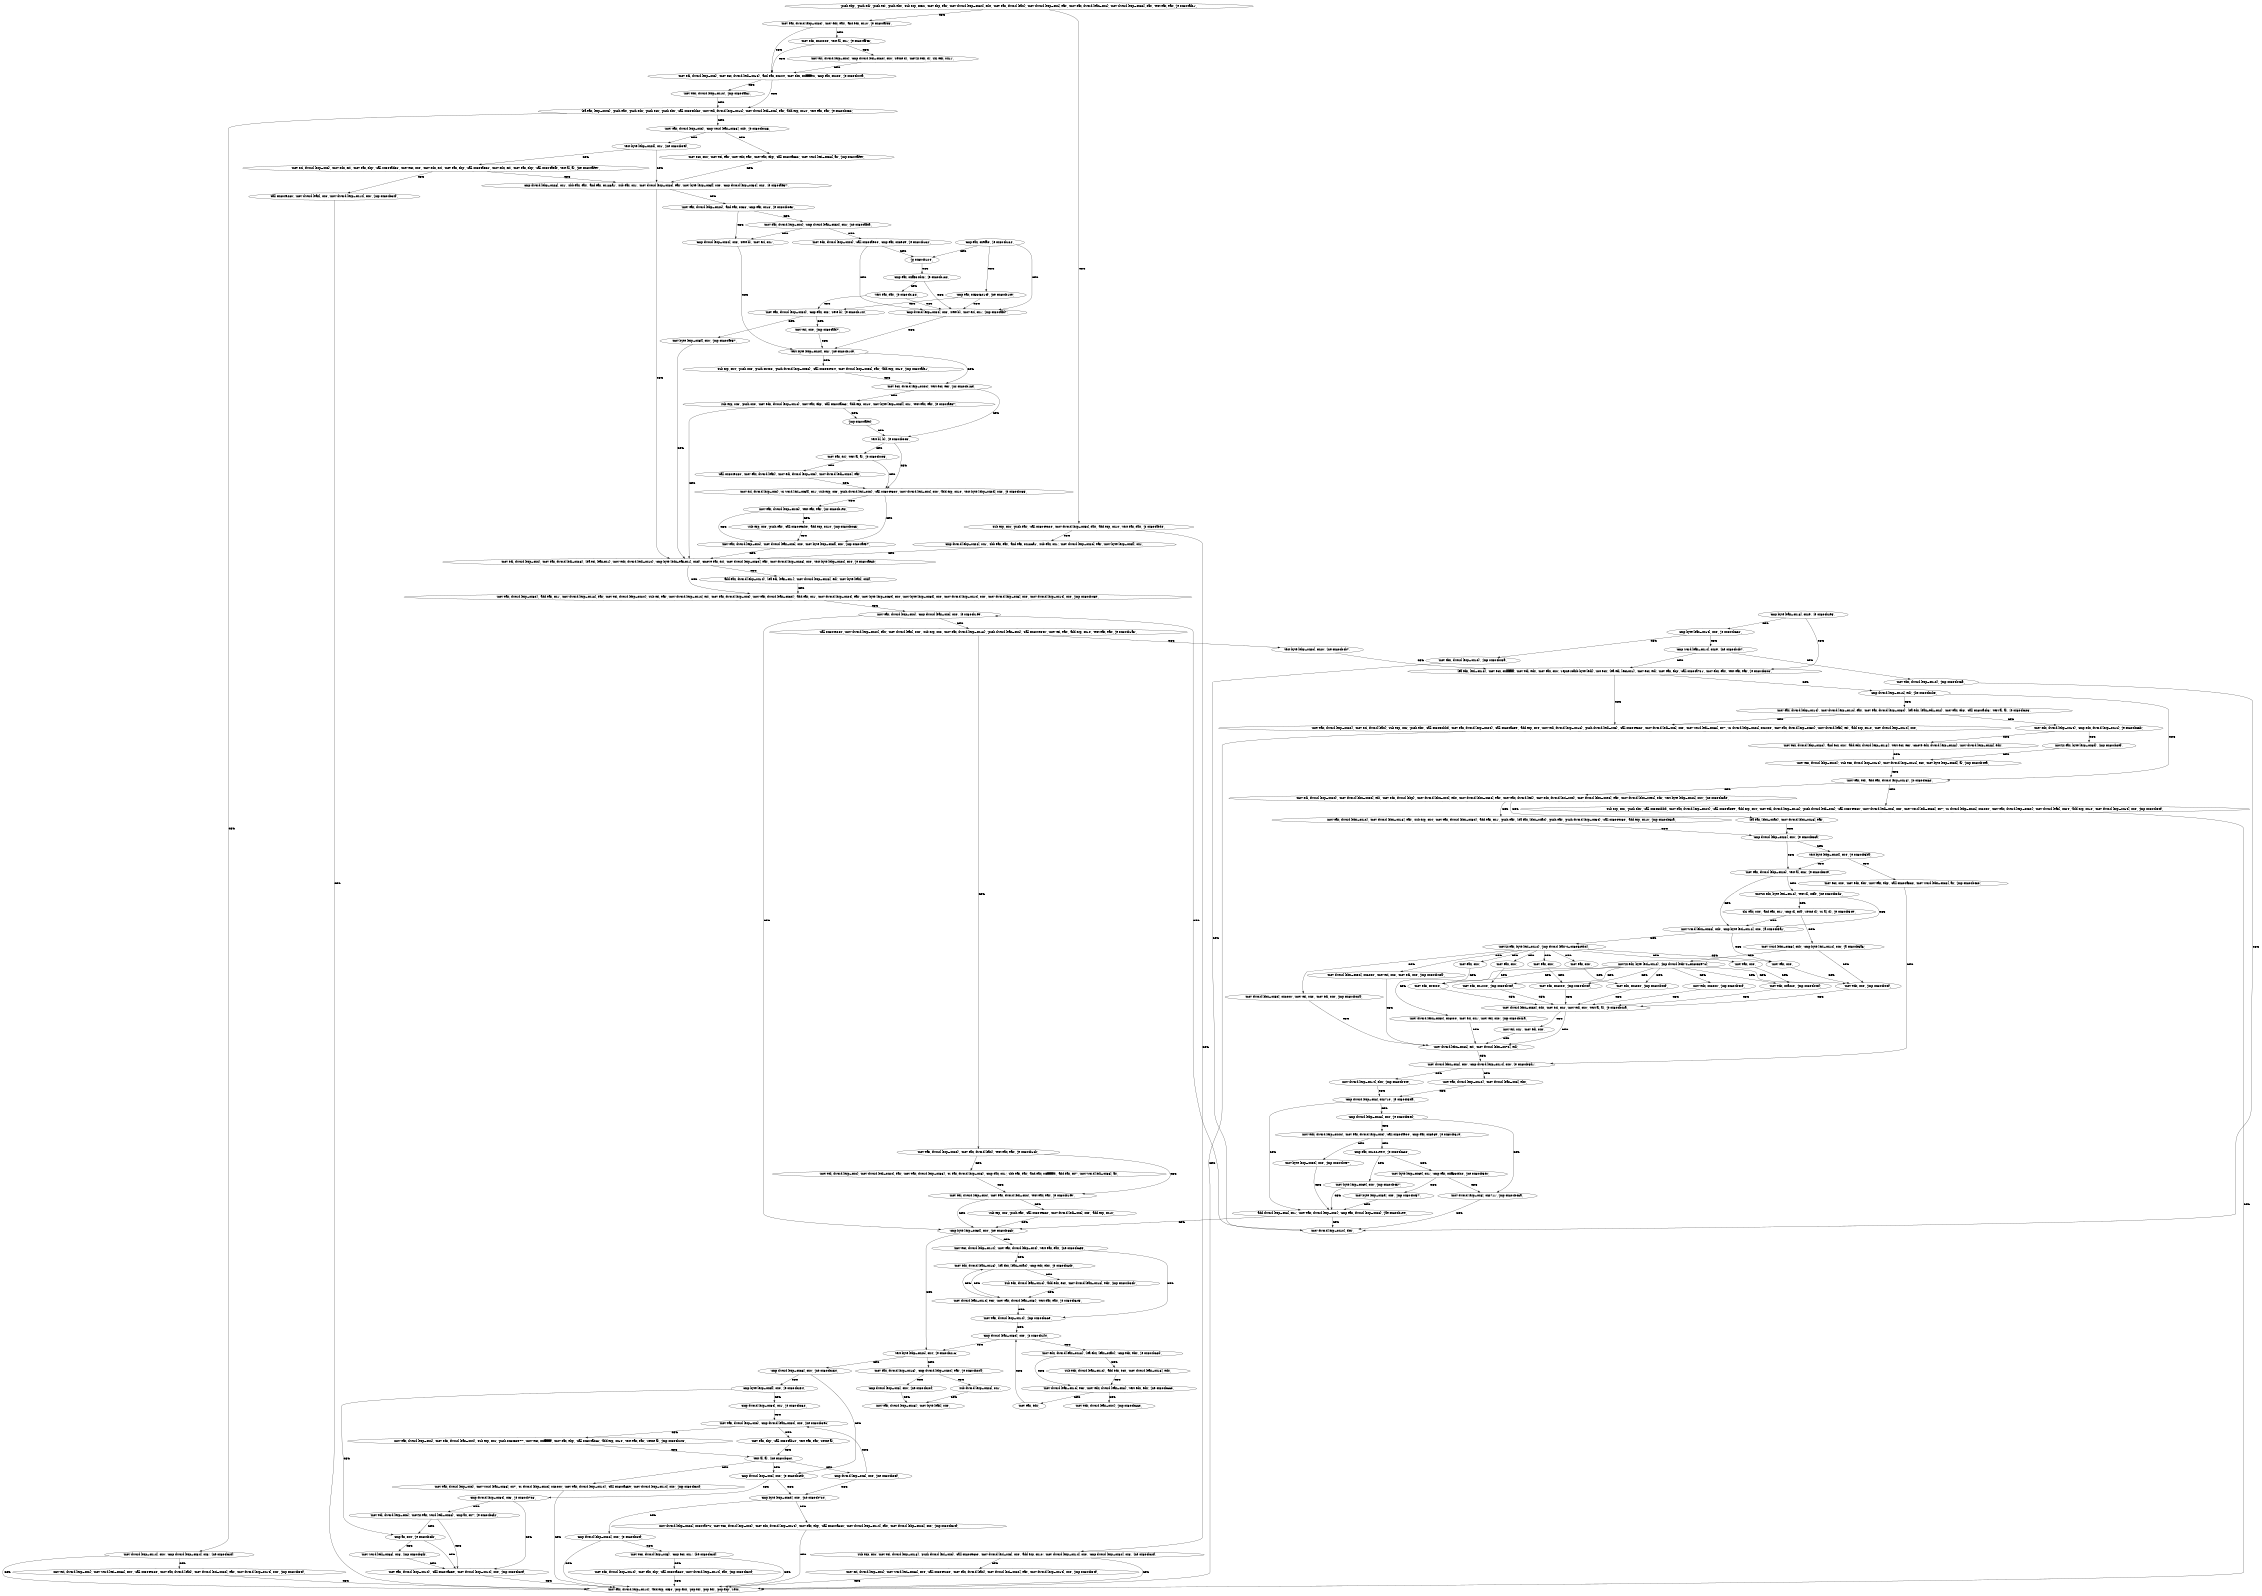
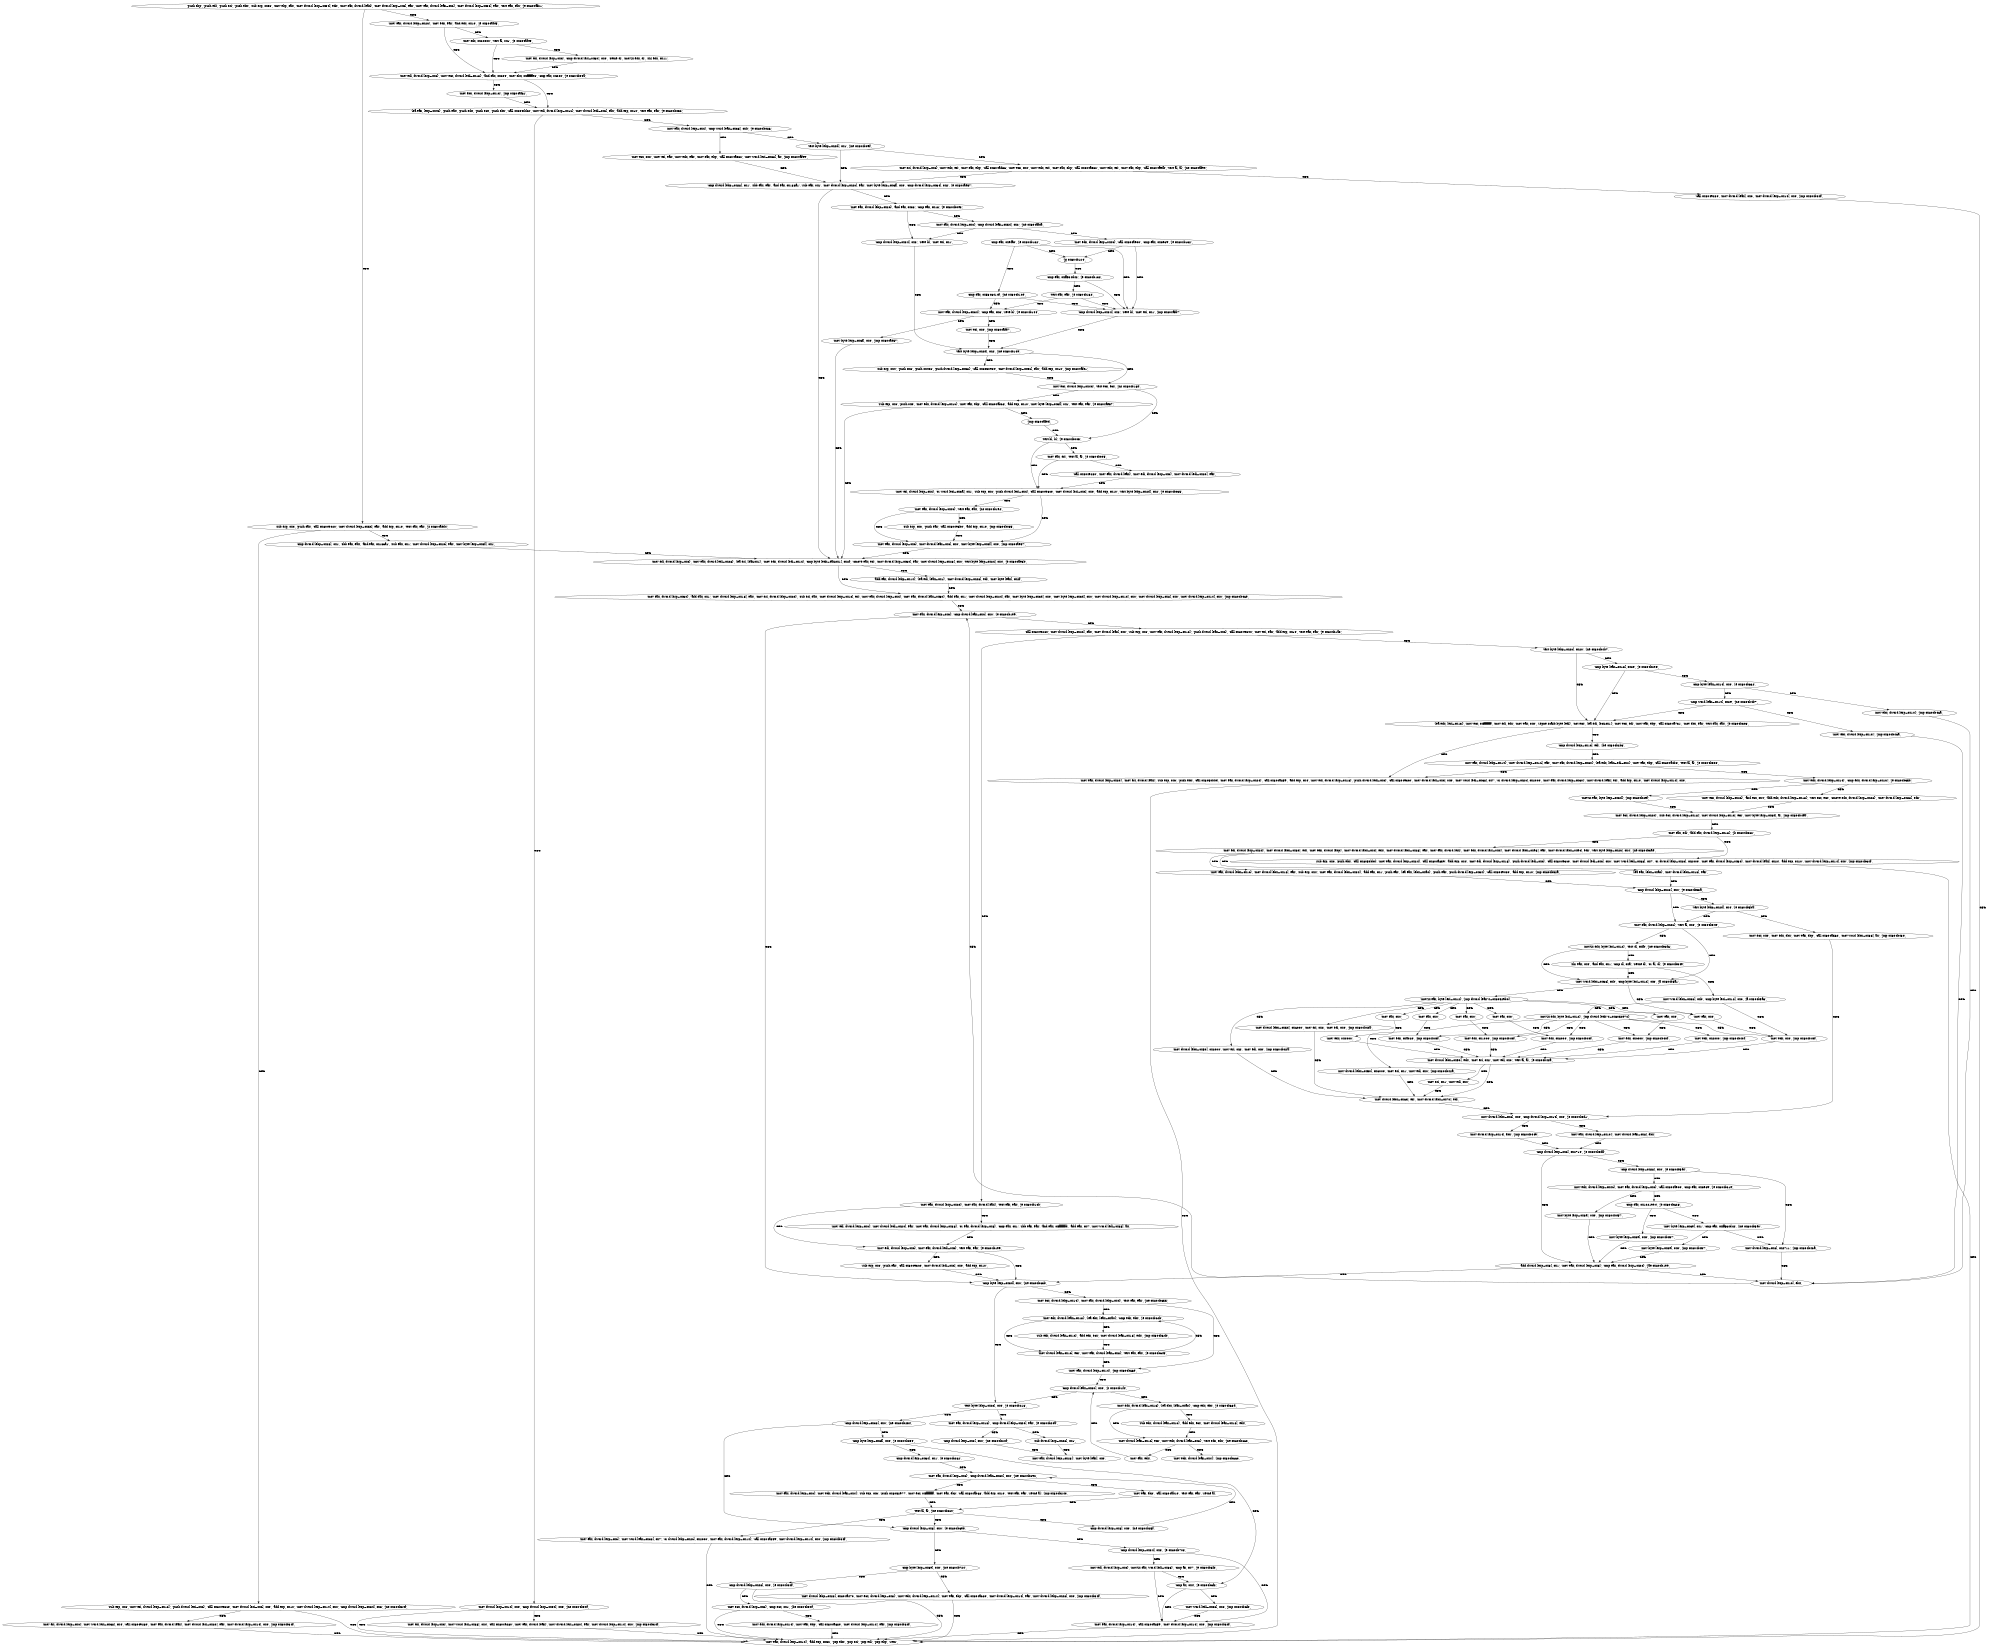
none -> (1601, 658)
(2169, 737) -> none
(1532, 973) -> none
(831, 1487) -> none
